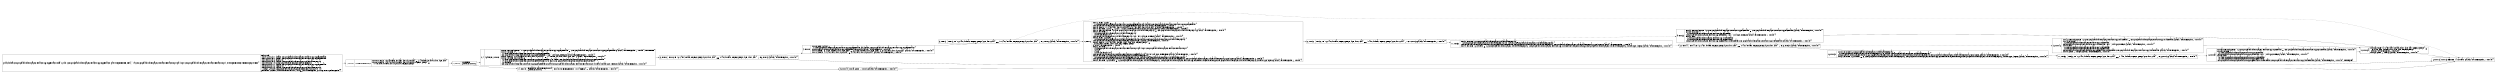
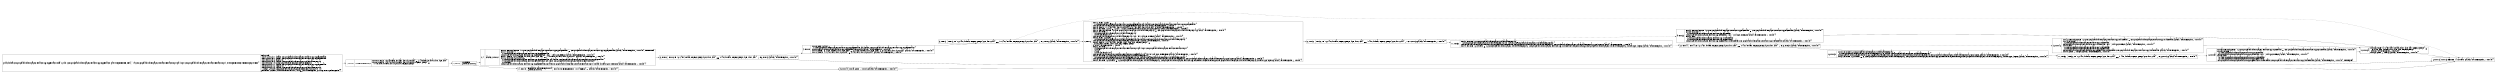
(492, 57) -> (492, 57)
